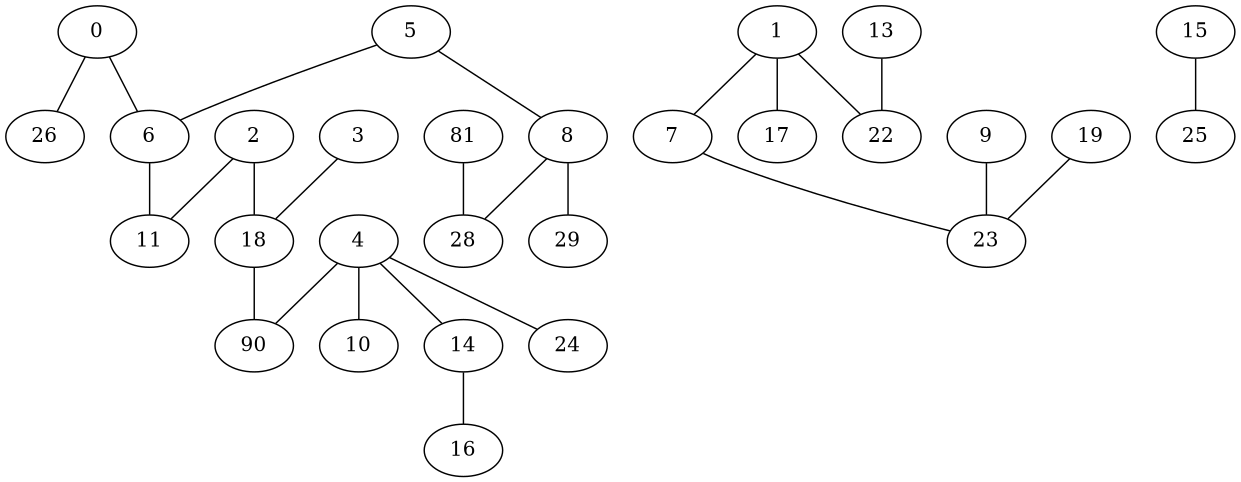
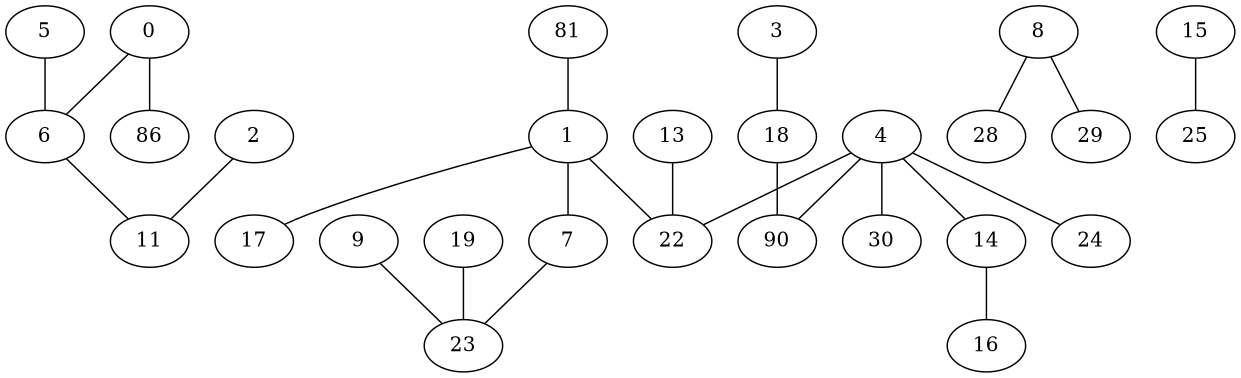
(490, 84) -> none
(45, 137) -> (150, 137)
none -> (788, 183)
(254, 189) -> none
(463, 189) -> (568, 84)
(359, 346) -> (882, 241)
